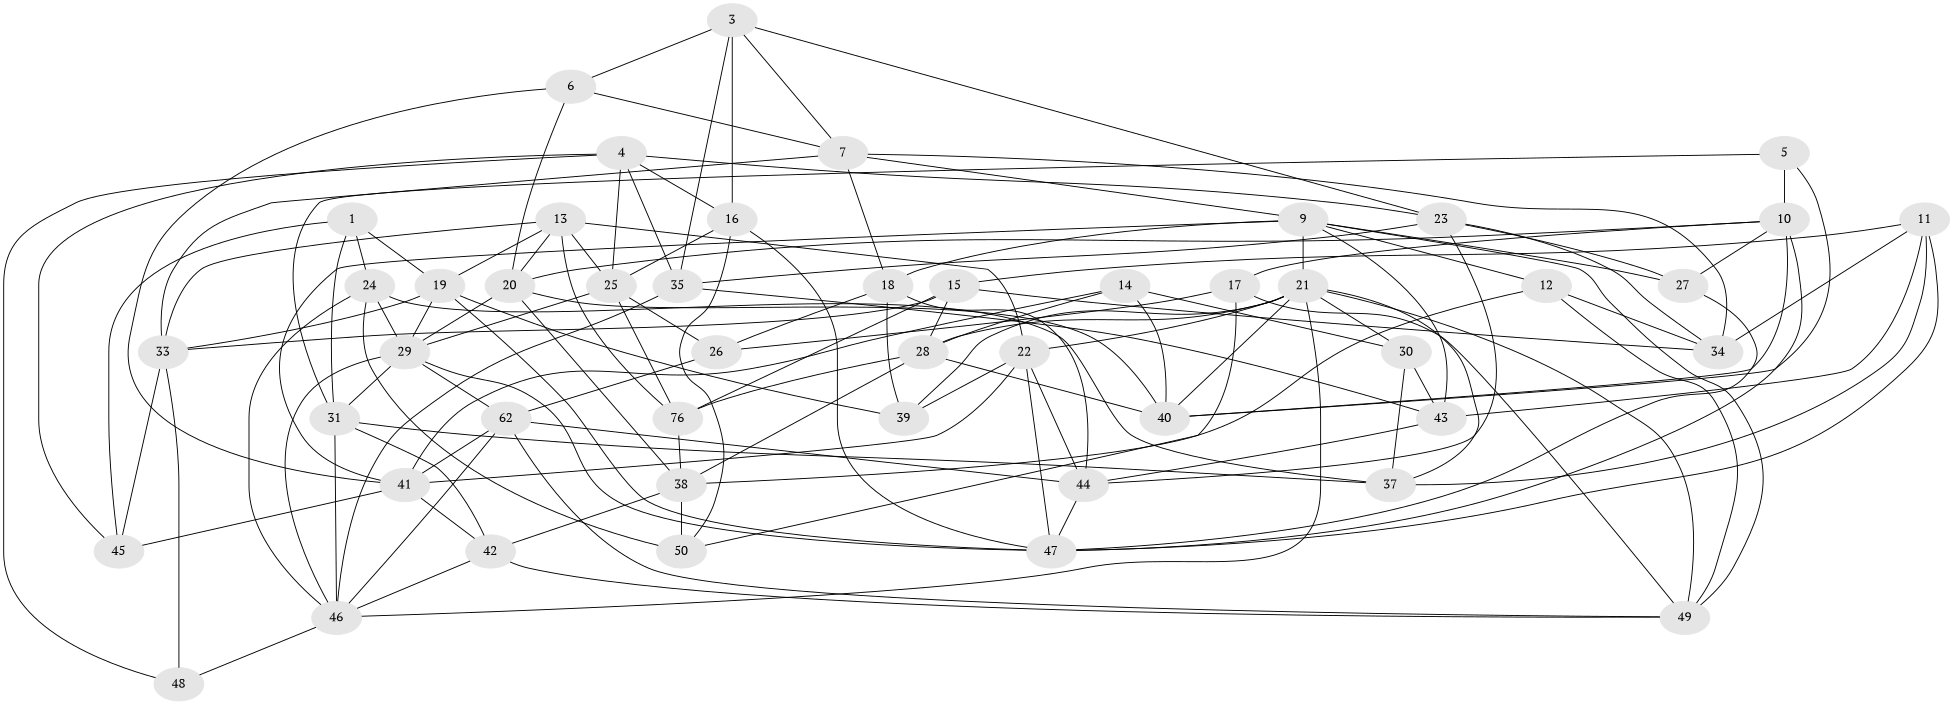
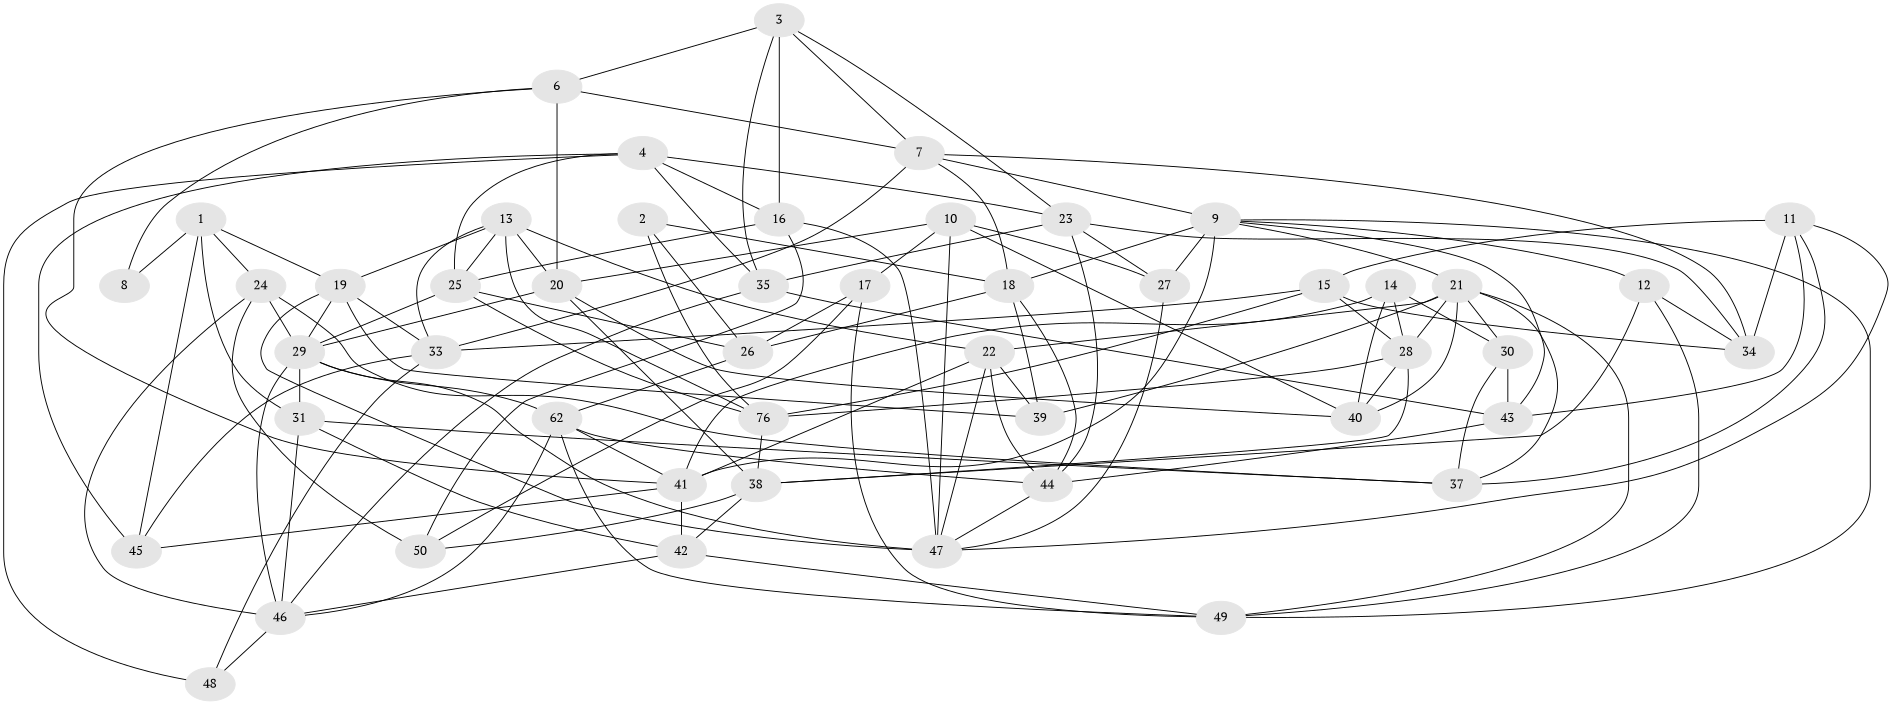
(1784, 153) -> none
none -> (643, 219)
none -> (125, 286)
(956, 584) -> none
